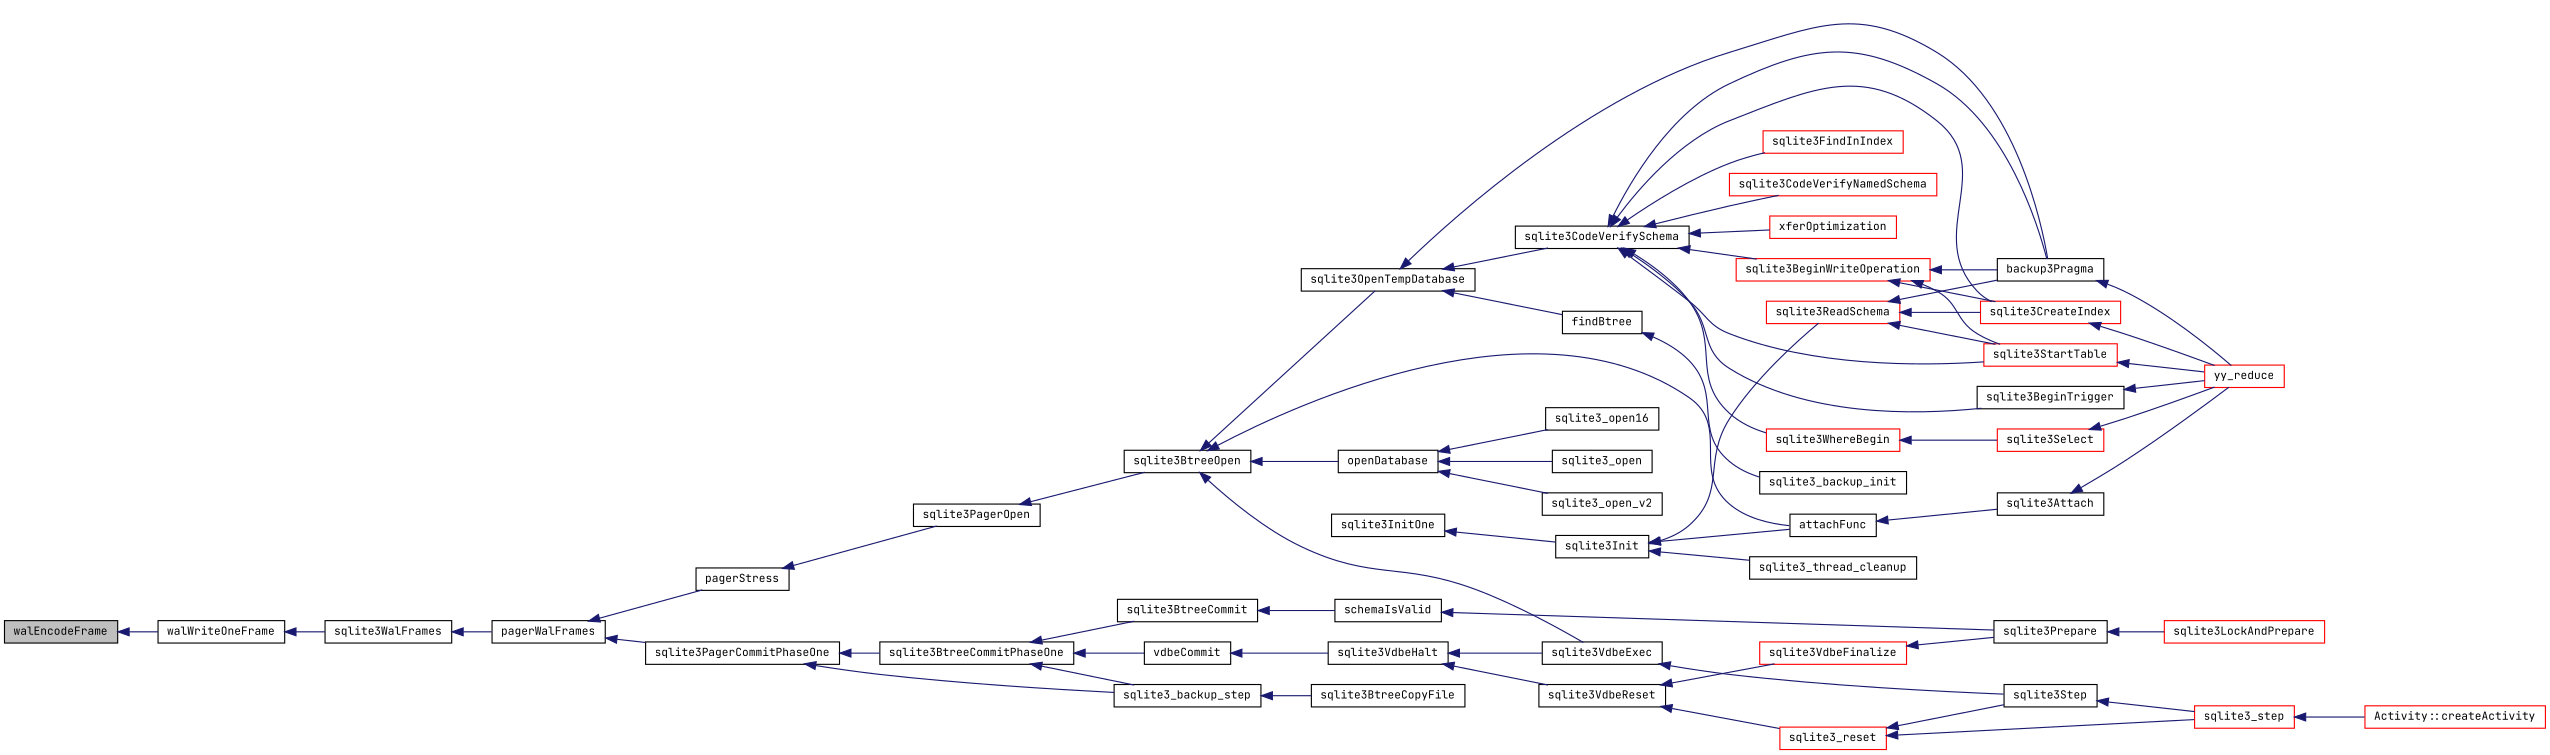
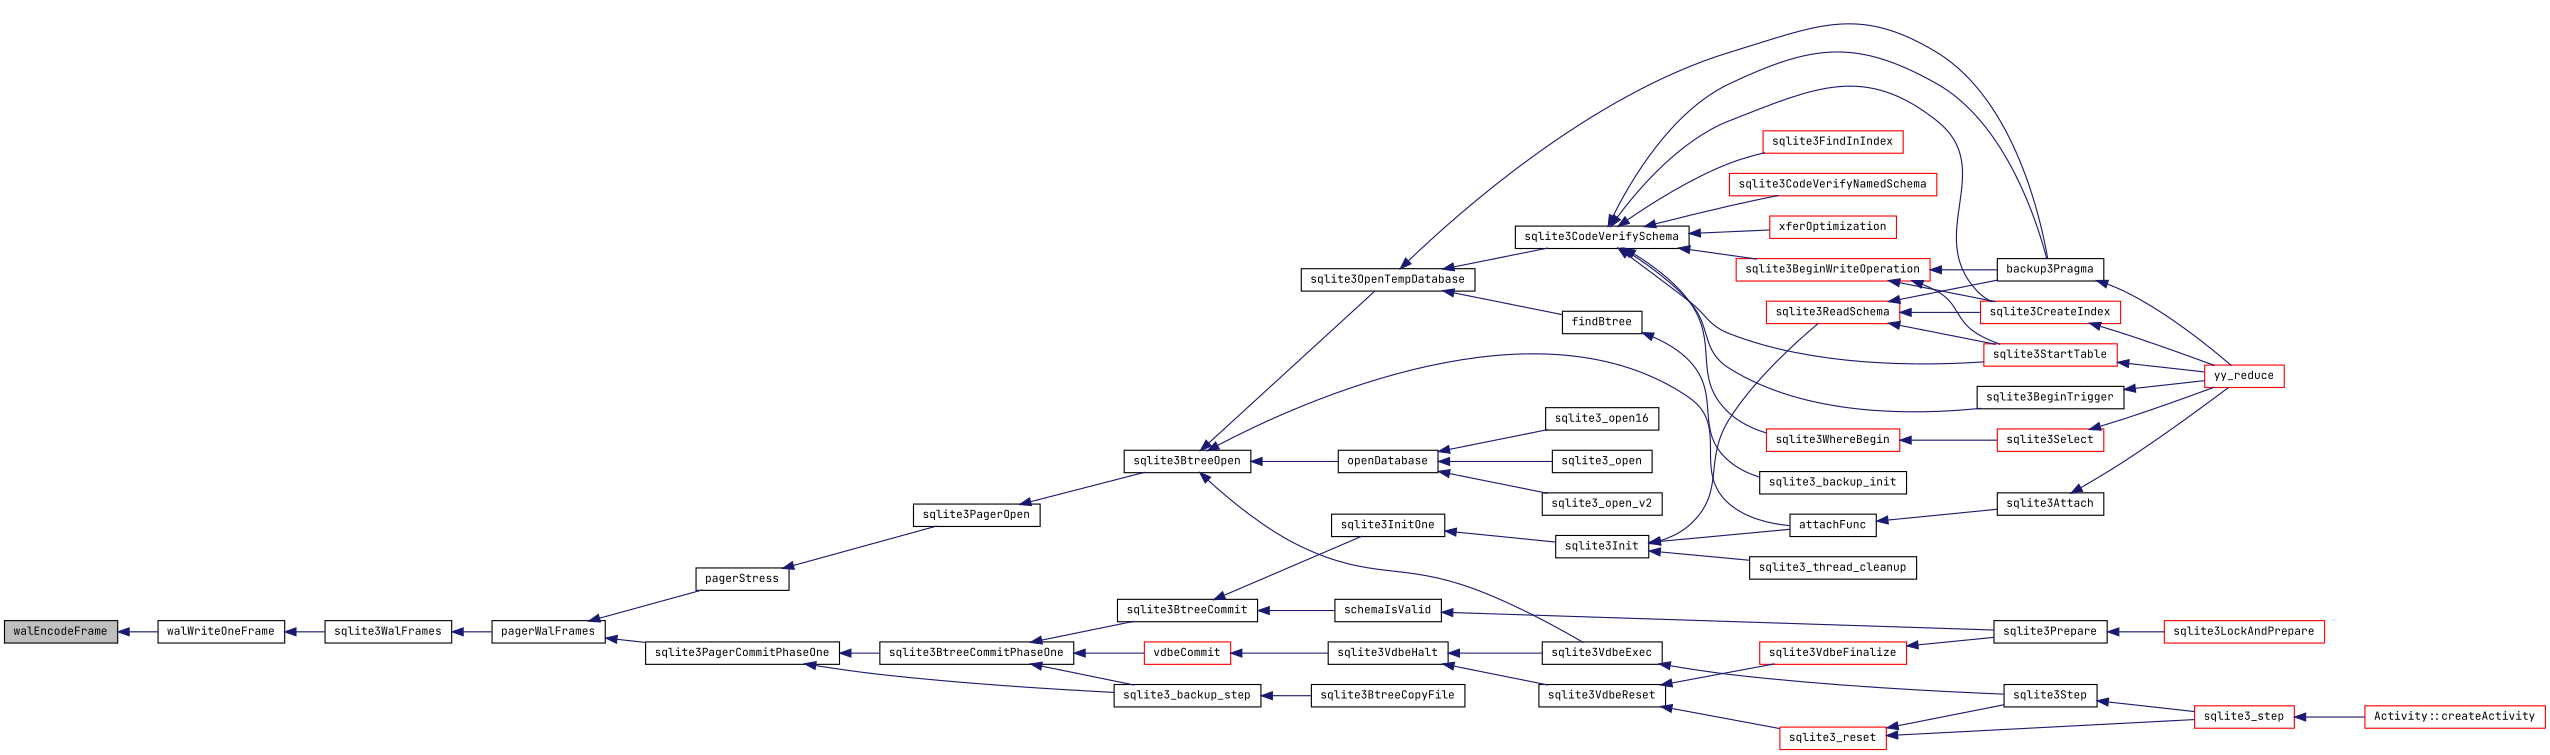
none -> (1293, 566)
(1188, 653) -> (1188, 653)
